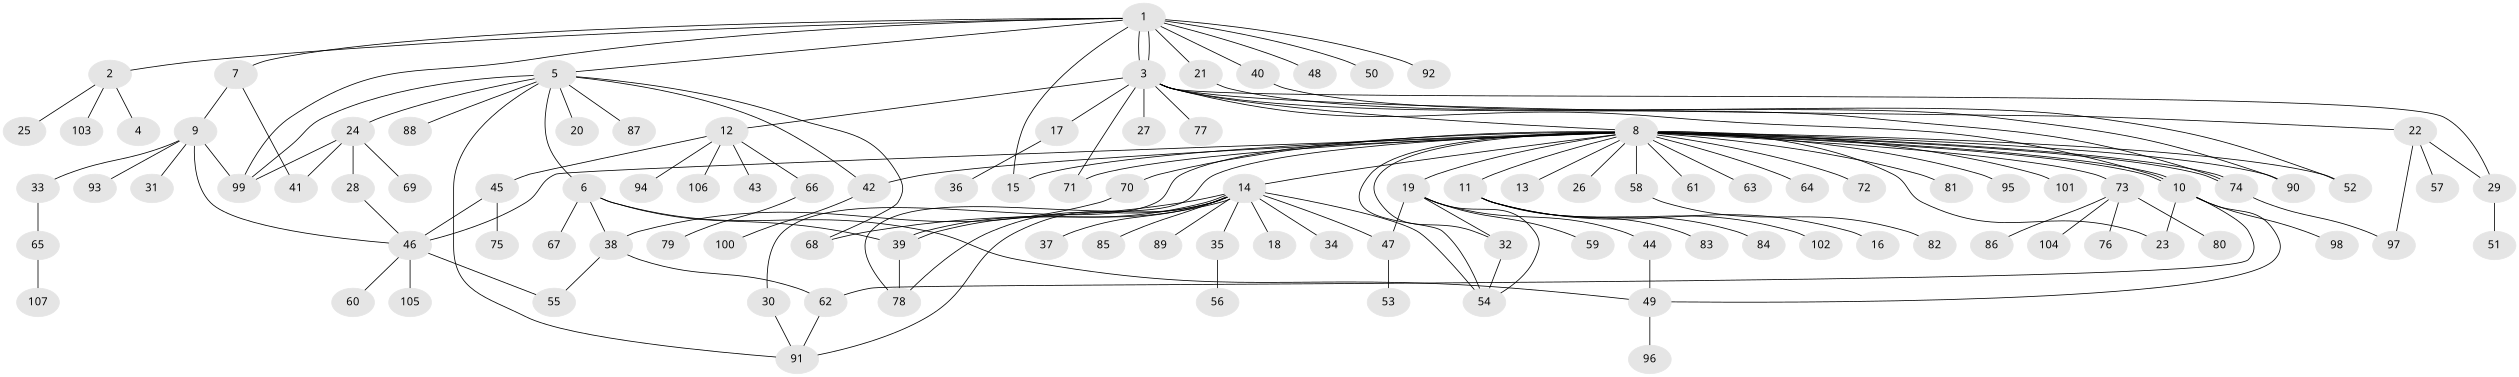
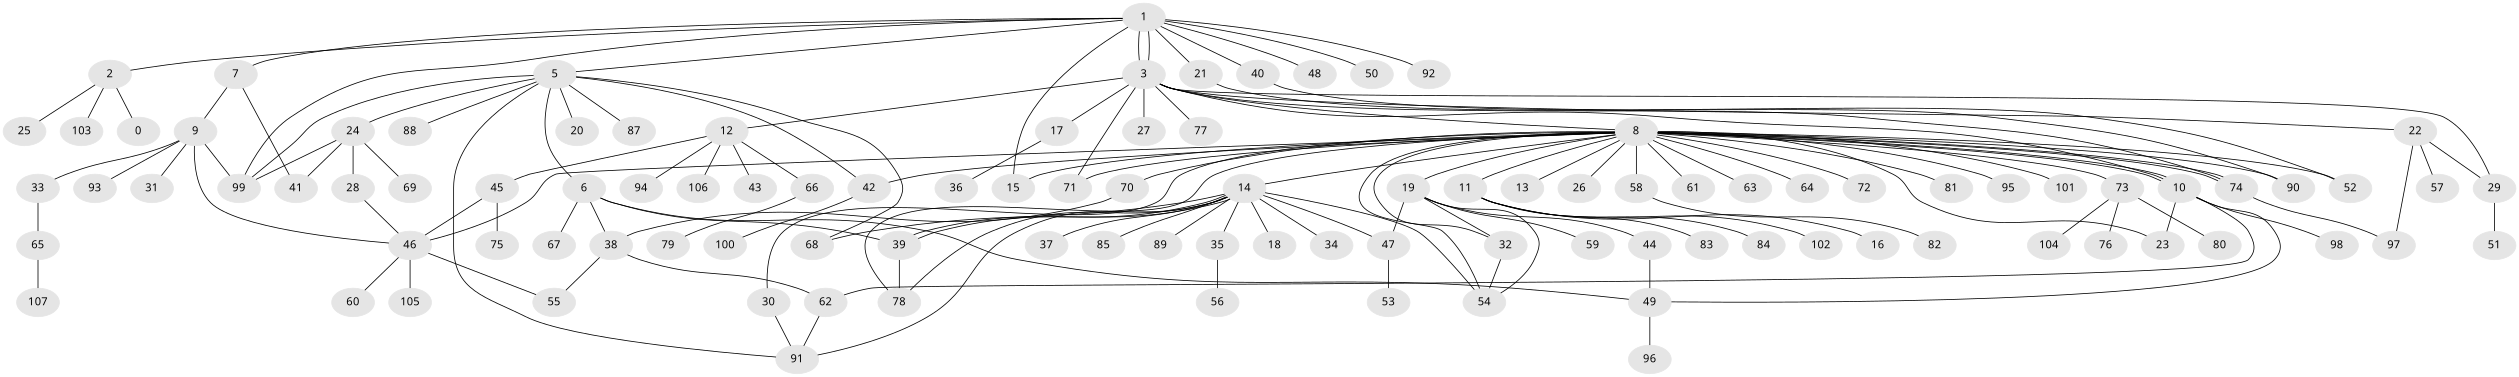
(139, 131) -> (139, 131)
(1992, 245) -> none
